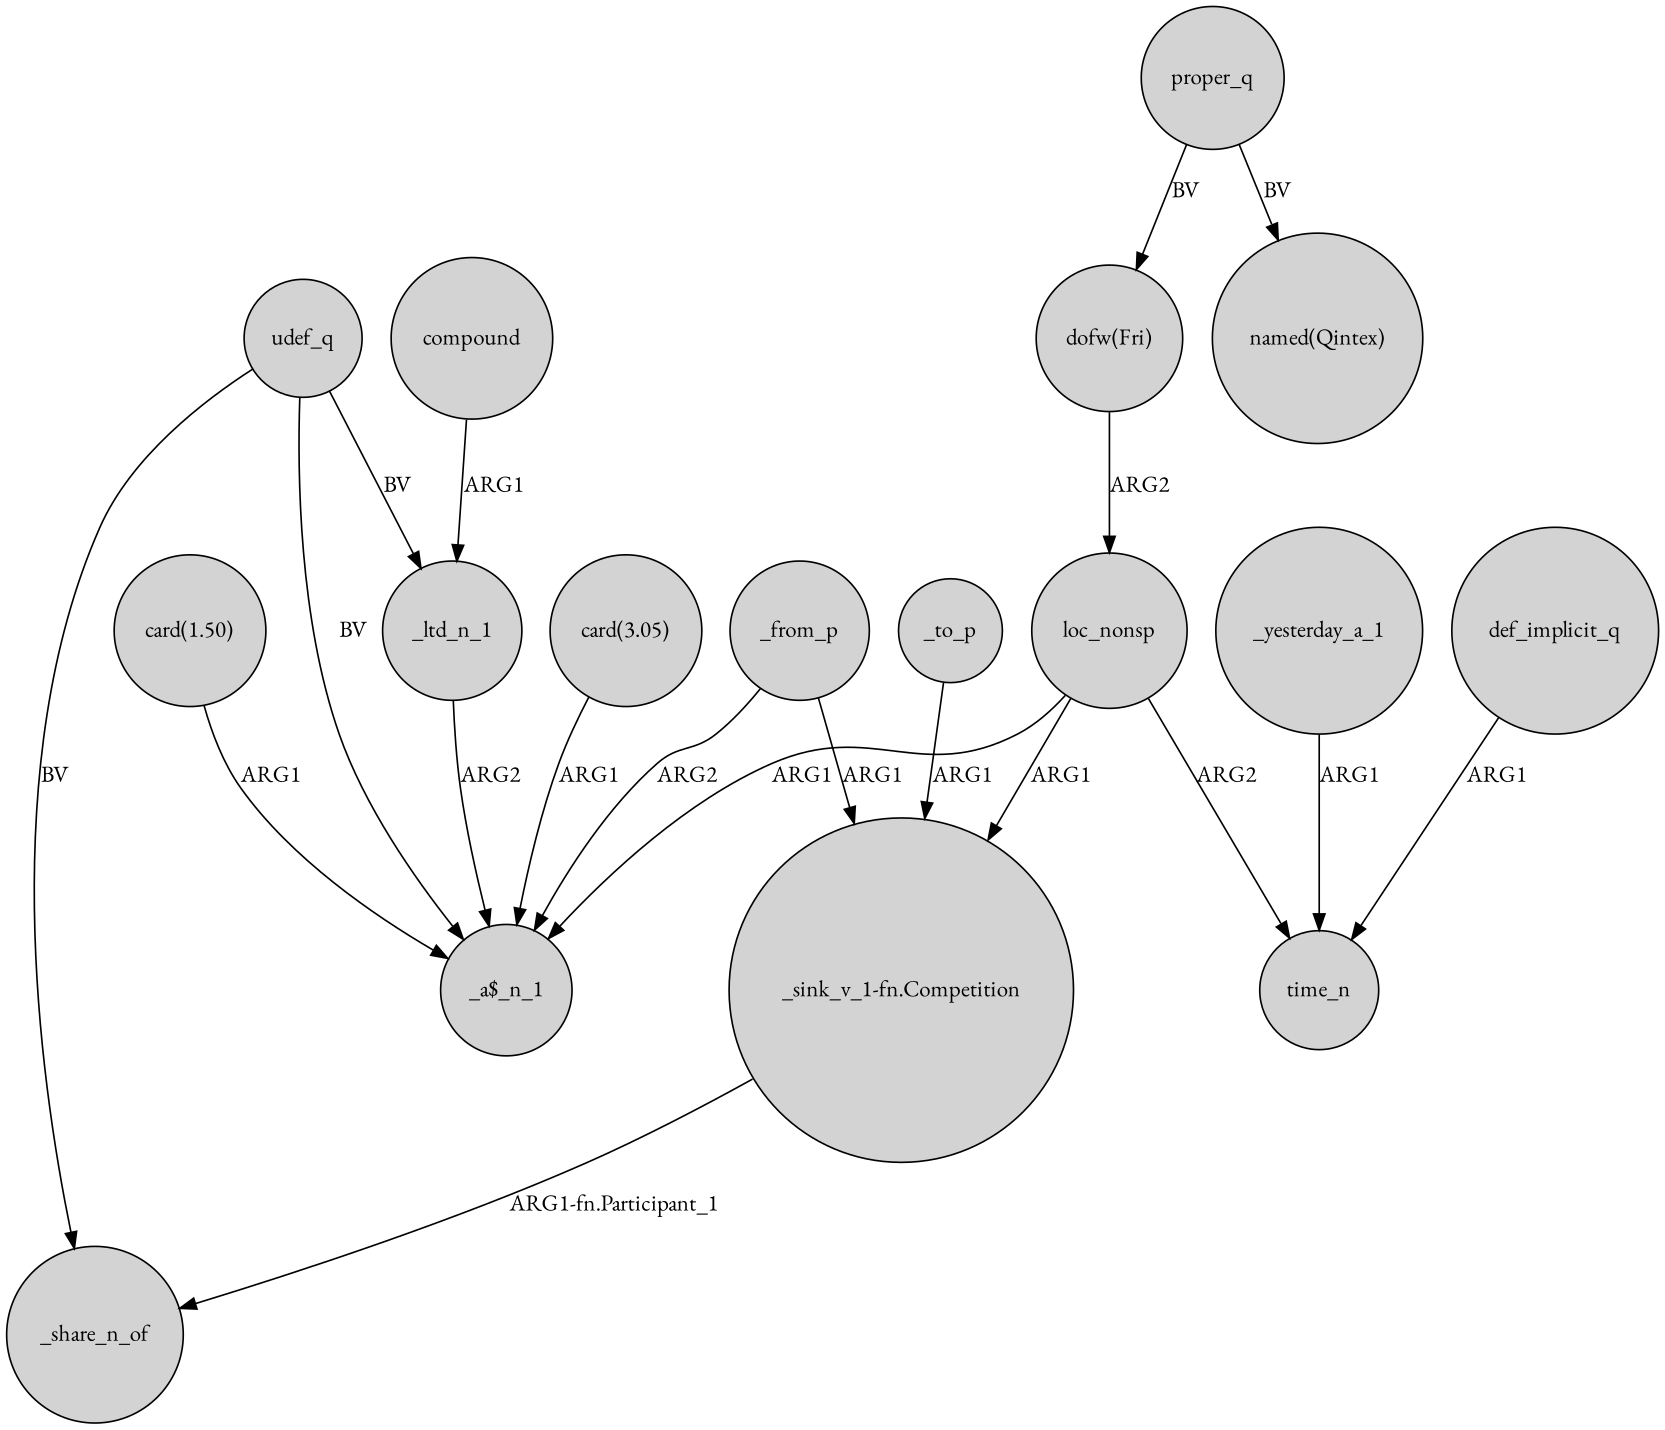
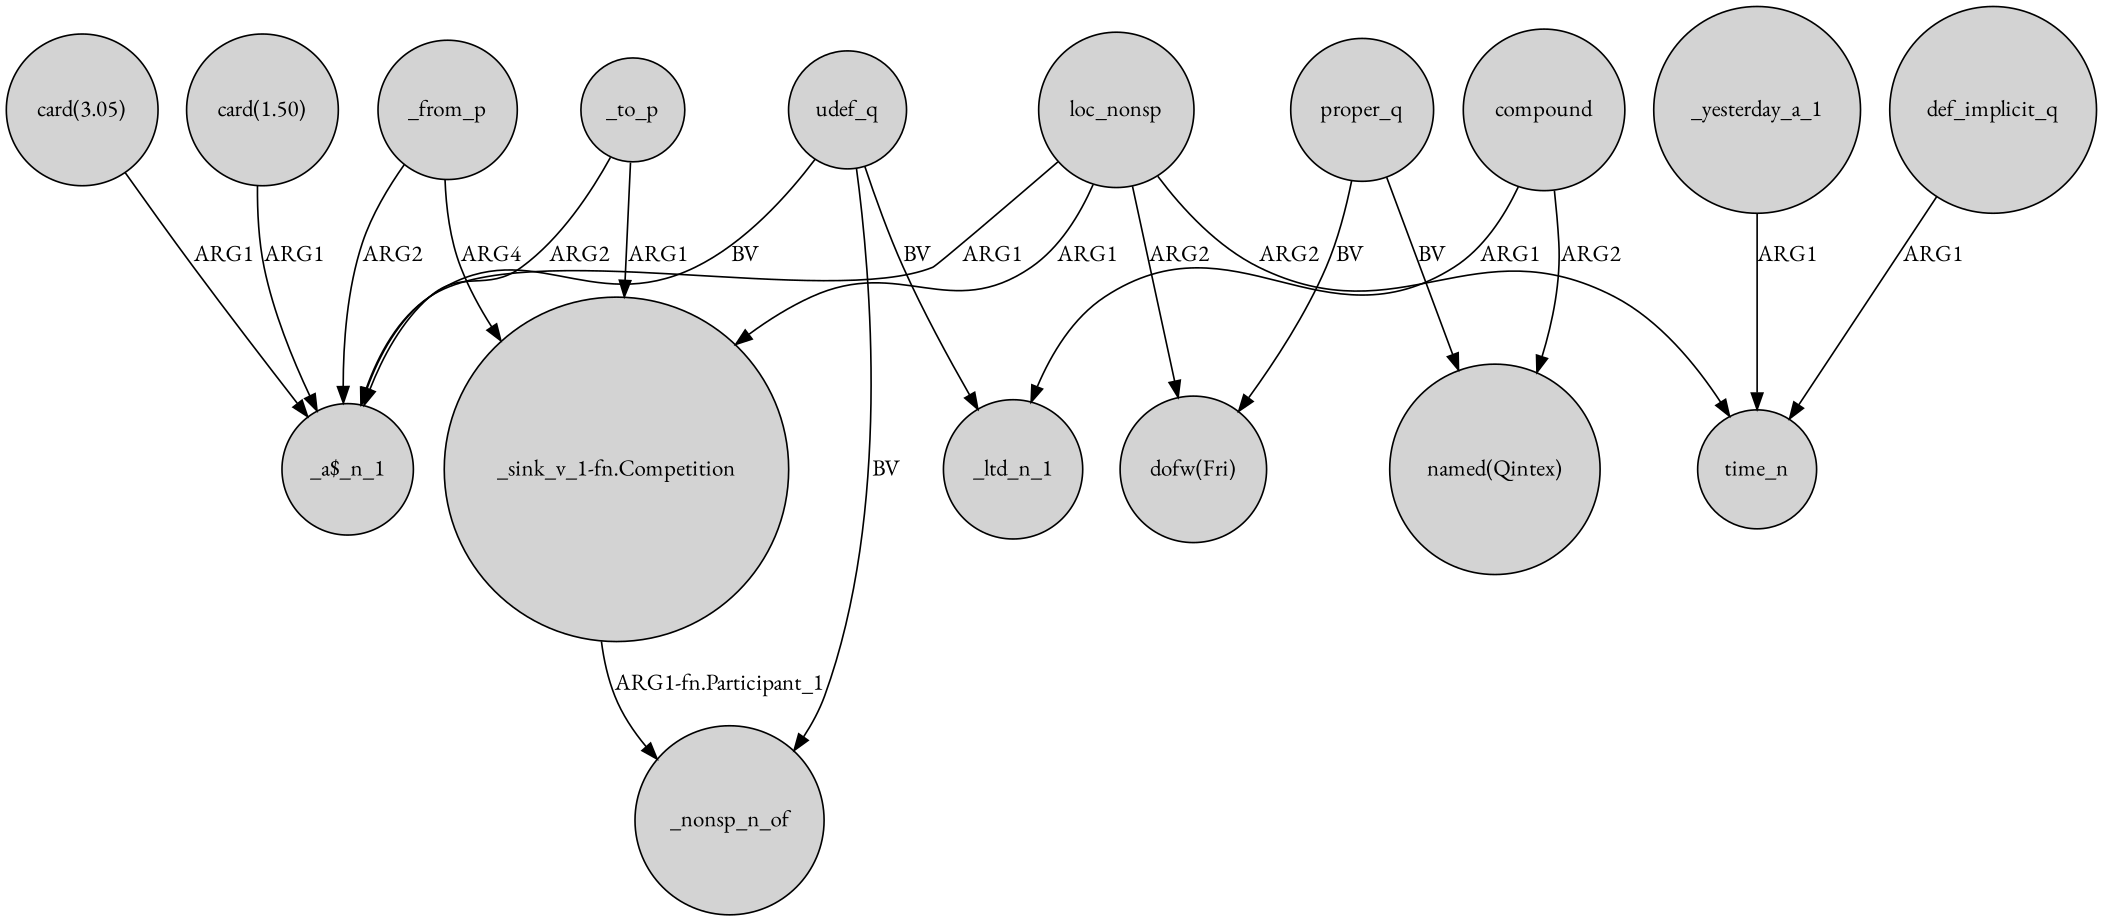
none -> (1559, 266)
(1109, 474) -> (1155, 289)
(873, 776) -> (491, 255)
(463, 806) -> (530, 261)
(95, 1335) -> (730, 820)
